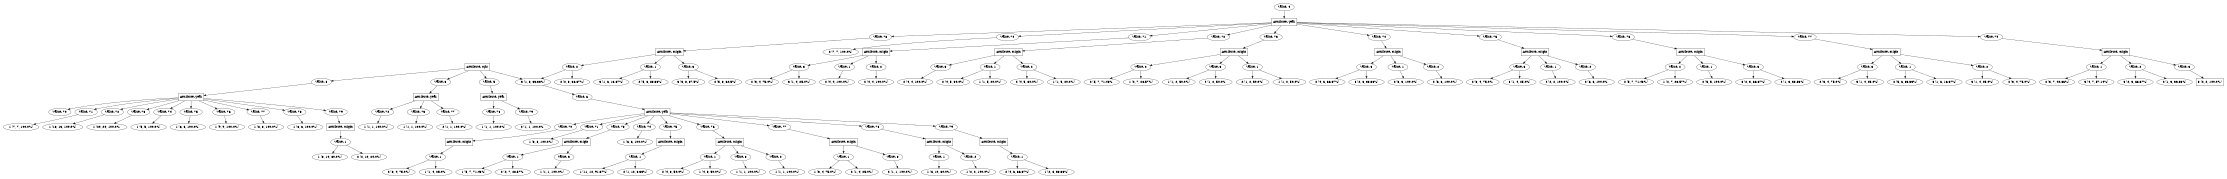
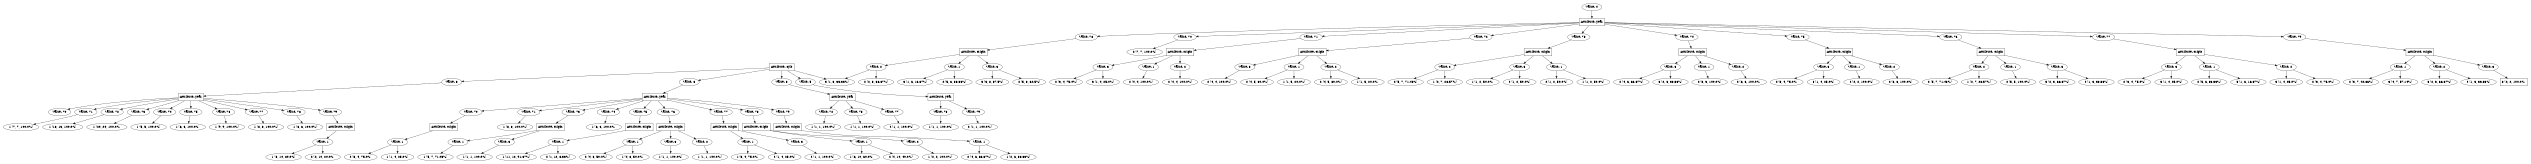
(558, 90) -> (735, 75)
none -> (901, 157)
(513, 172) -> none
